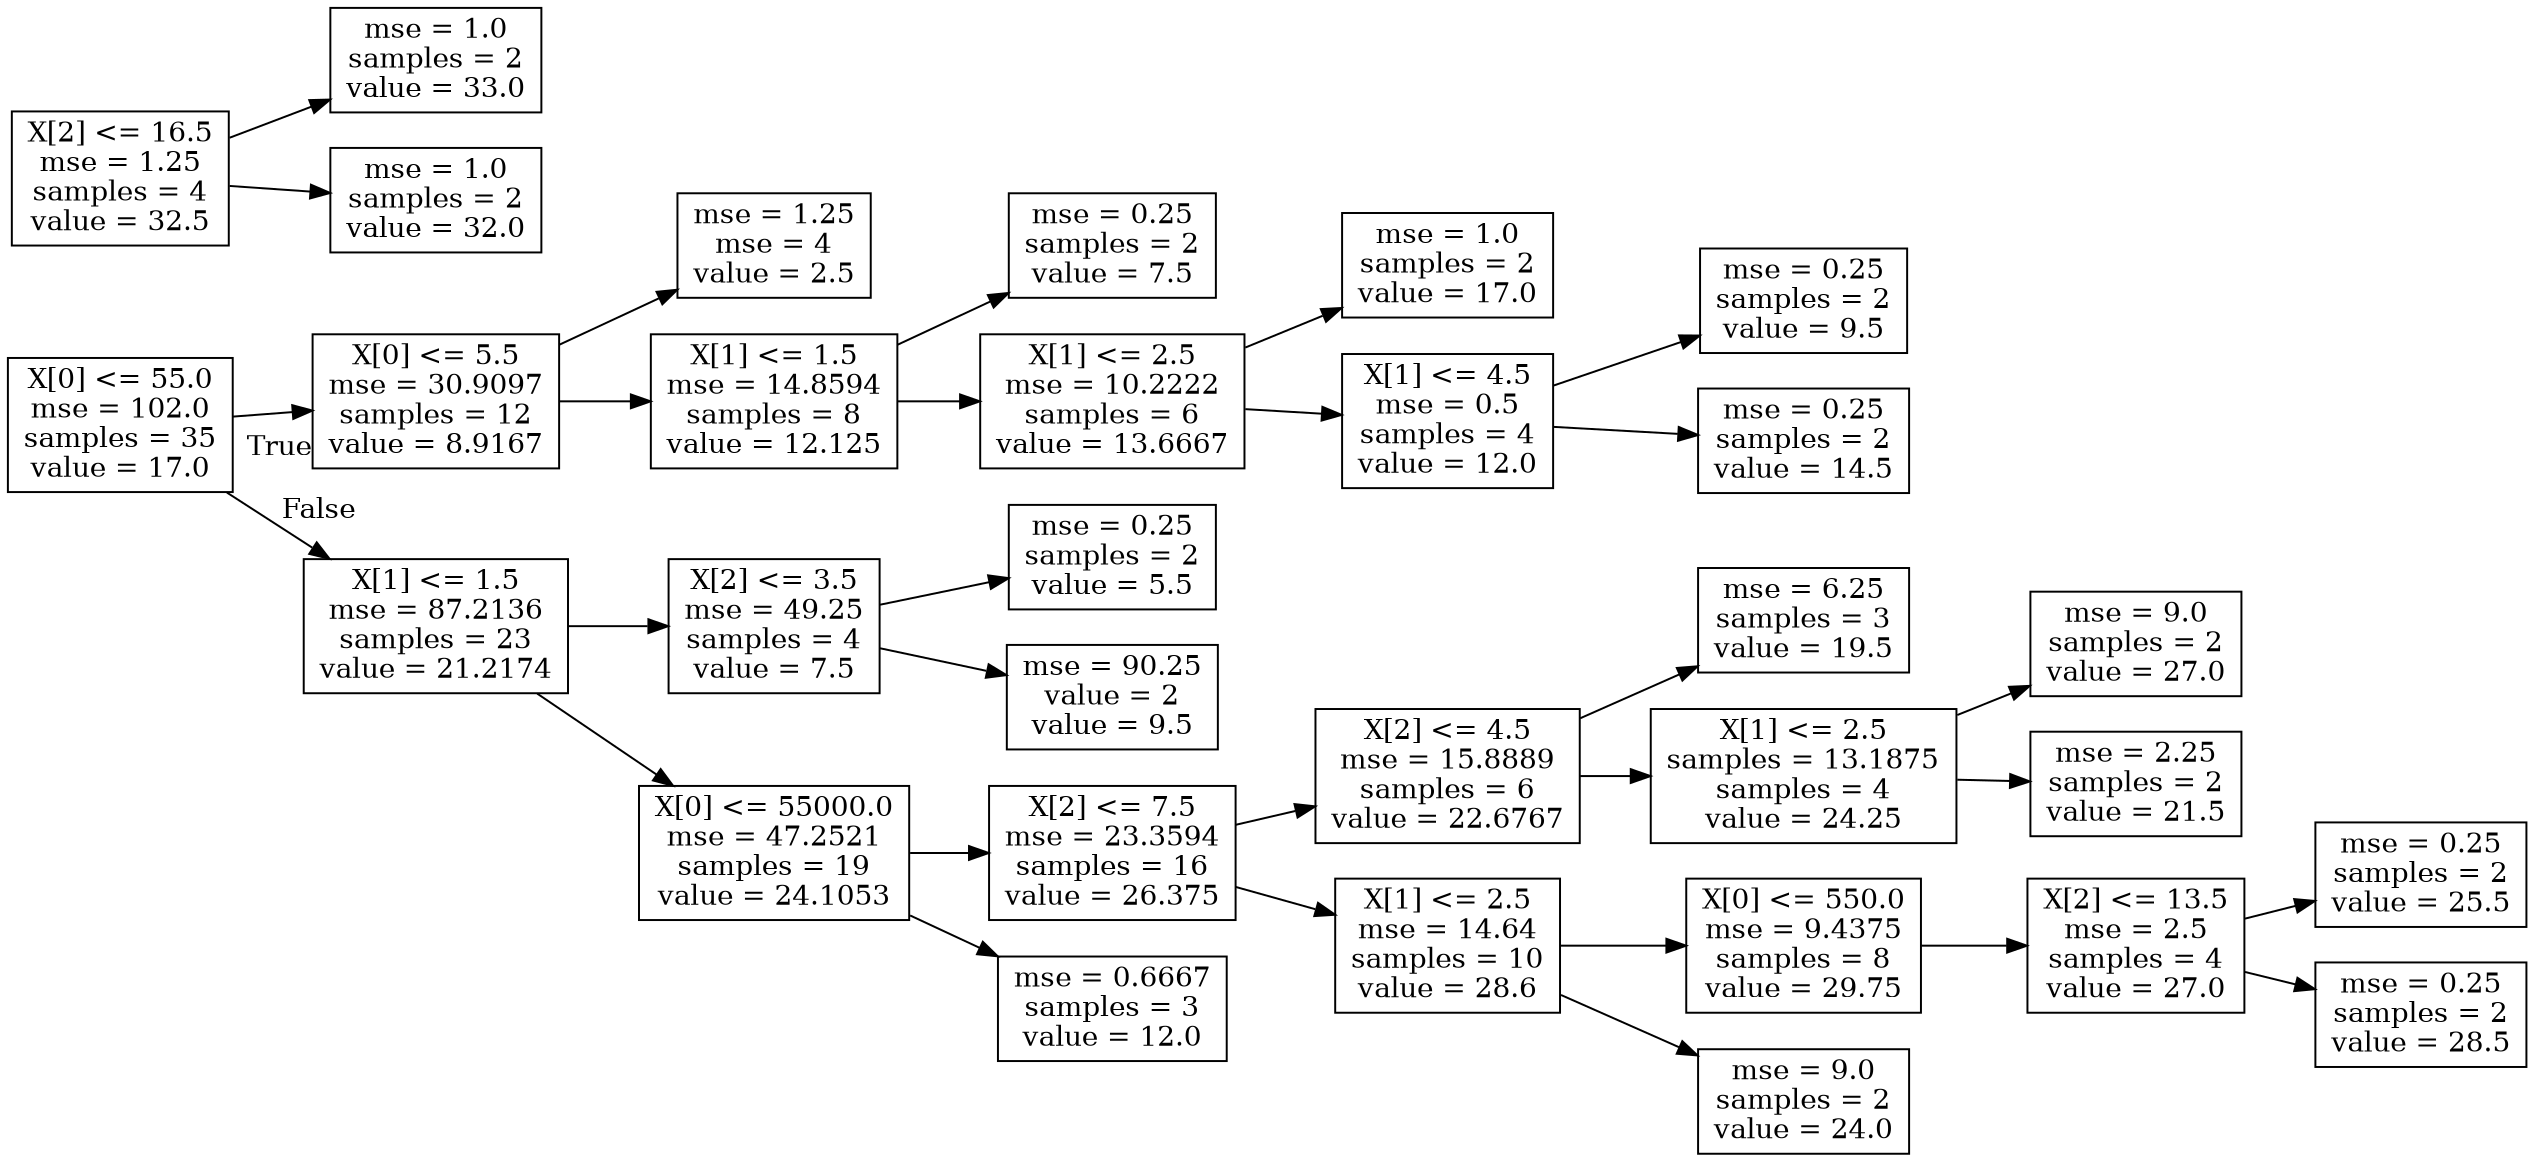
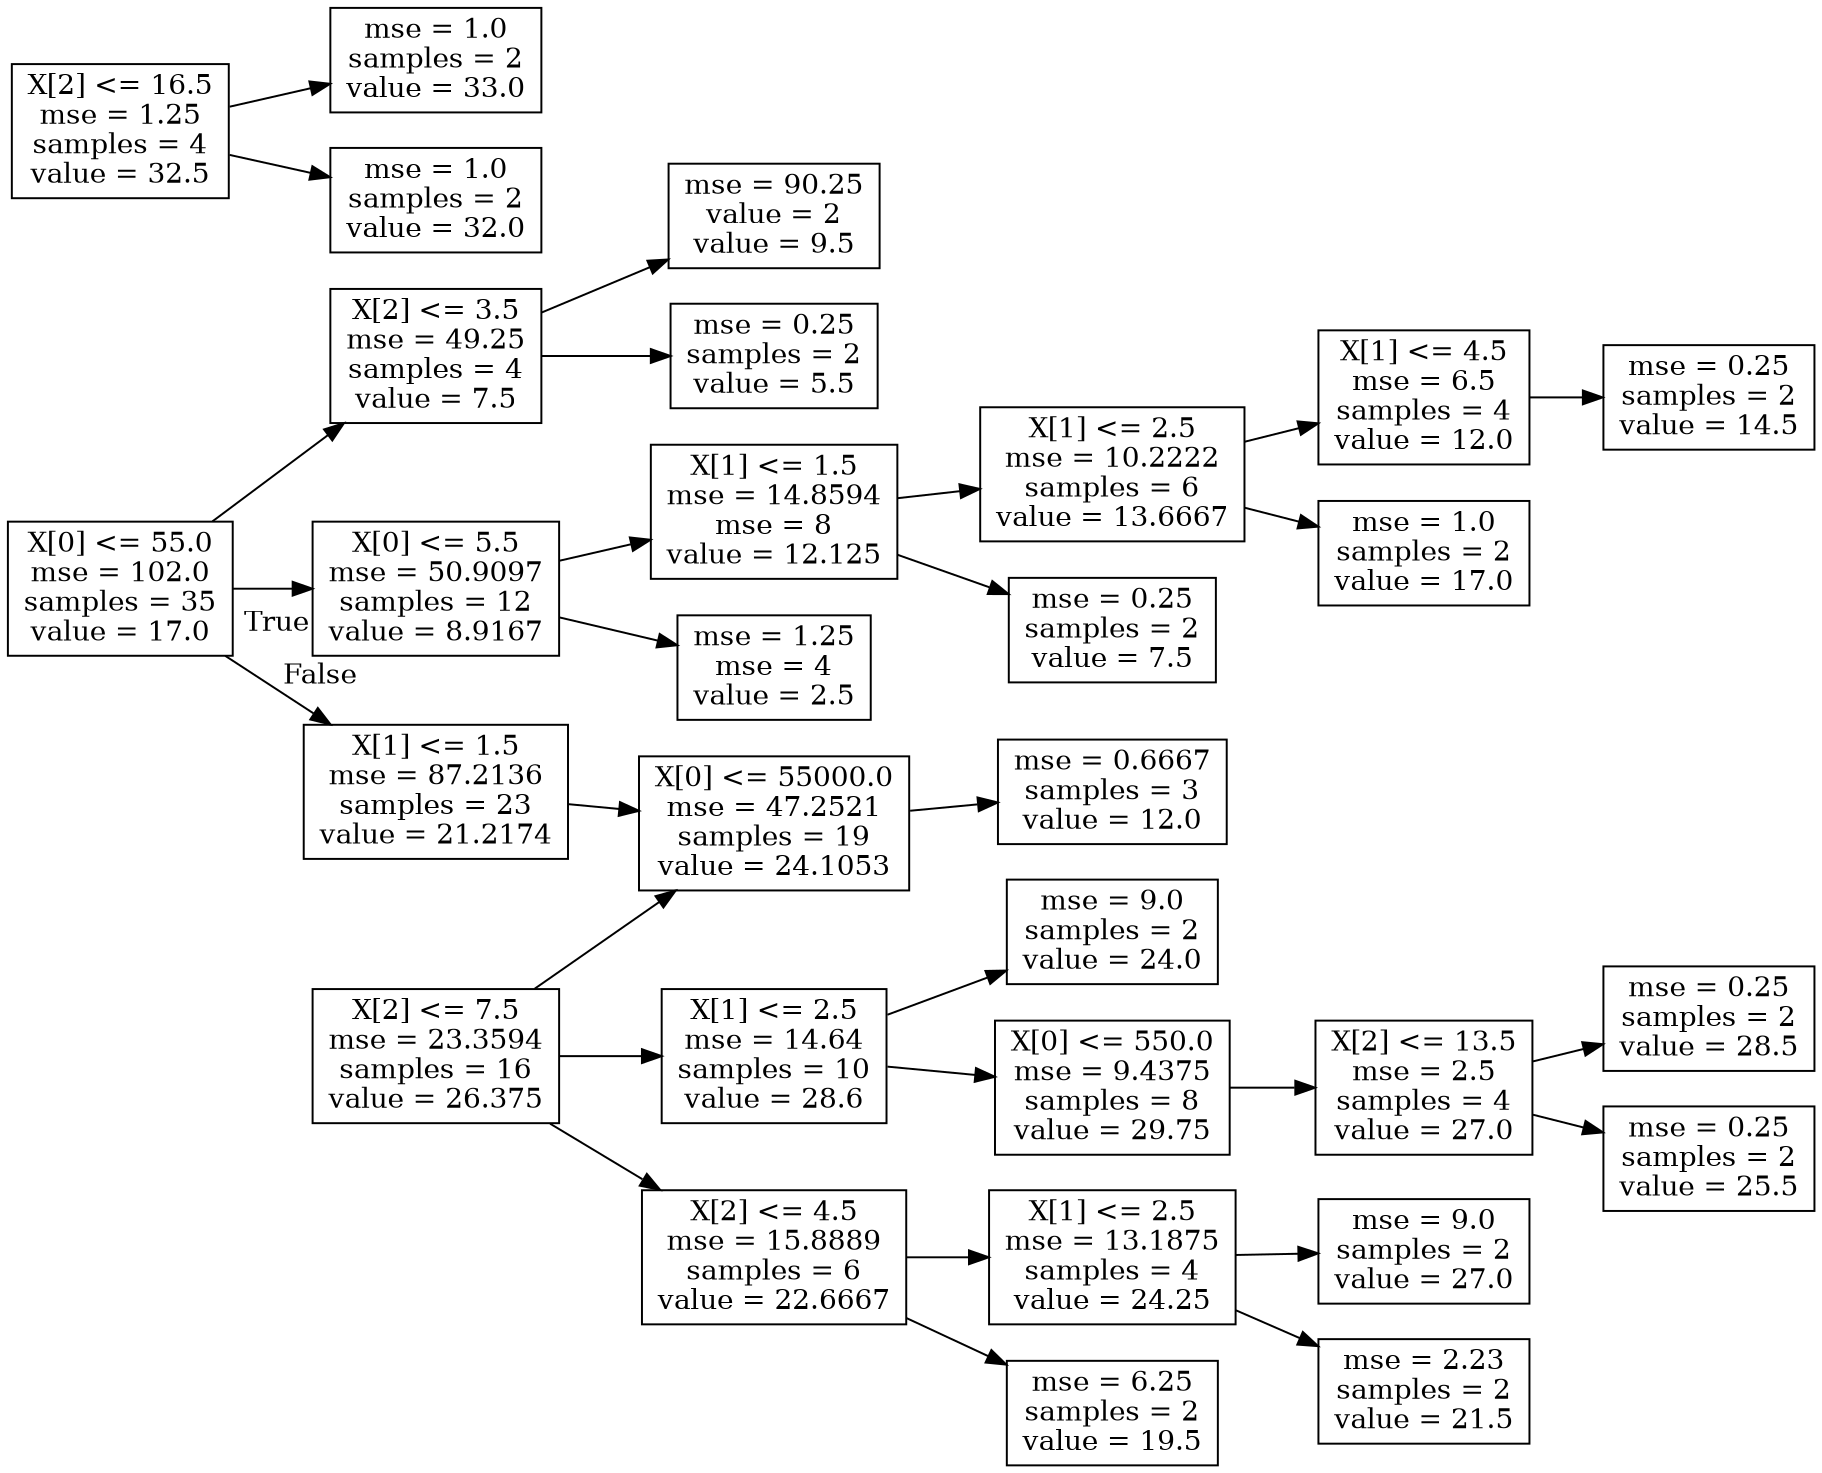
(1804, 301) -> none
(436, 401) -> (436, 589)
(774, 401) -> (774, 512)
(1448, 421) -> (1424, 397)
(1804, 620) -> (1112, 1413)
(608, 626) -> (270, 478)
(1448, 776) -> (774, 1257)
(1804, 776) -> (1112, 1257)
(2136, 784) -> (1424, 1391)
(939, 853) -> (597, 945)
